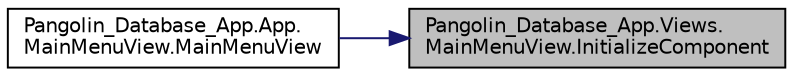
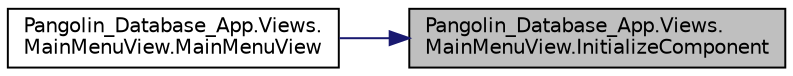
(173, 38) -> (173, 38)
